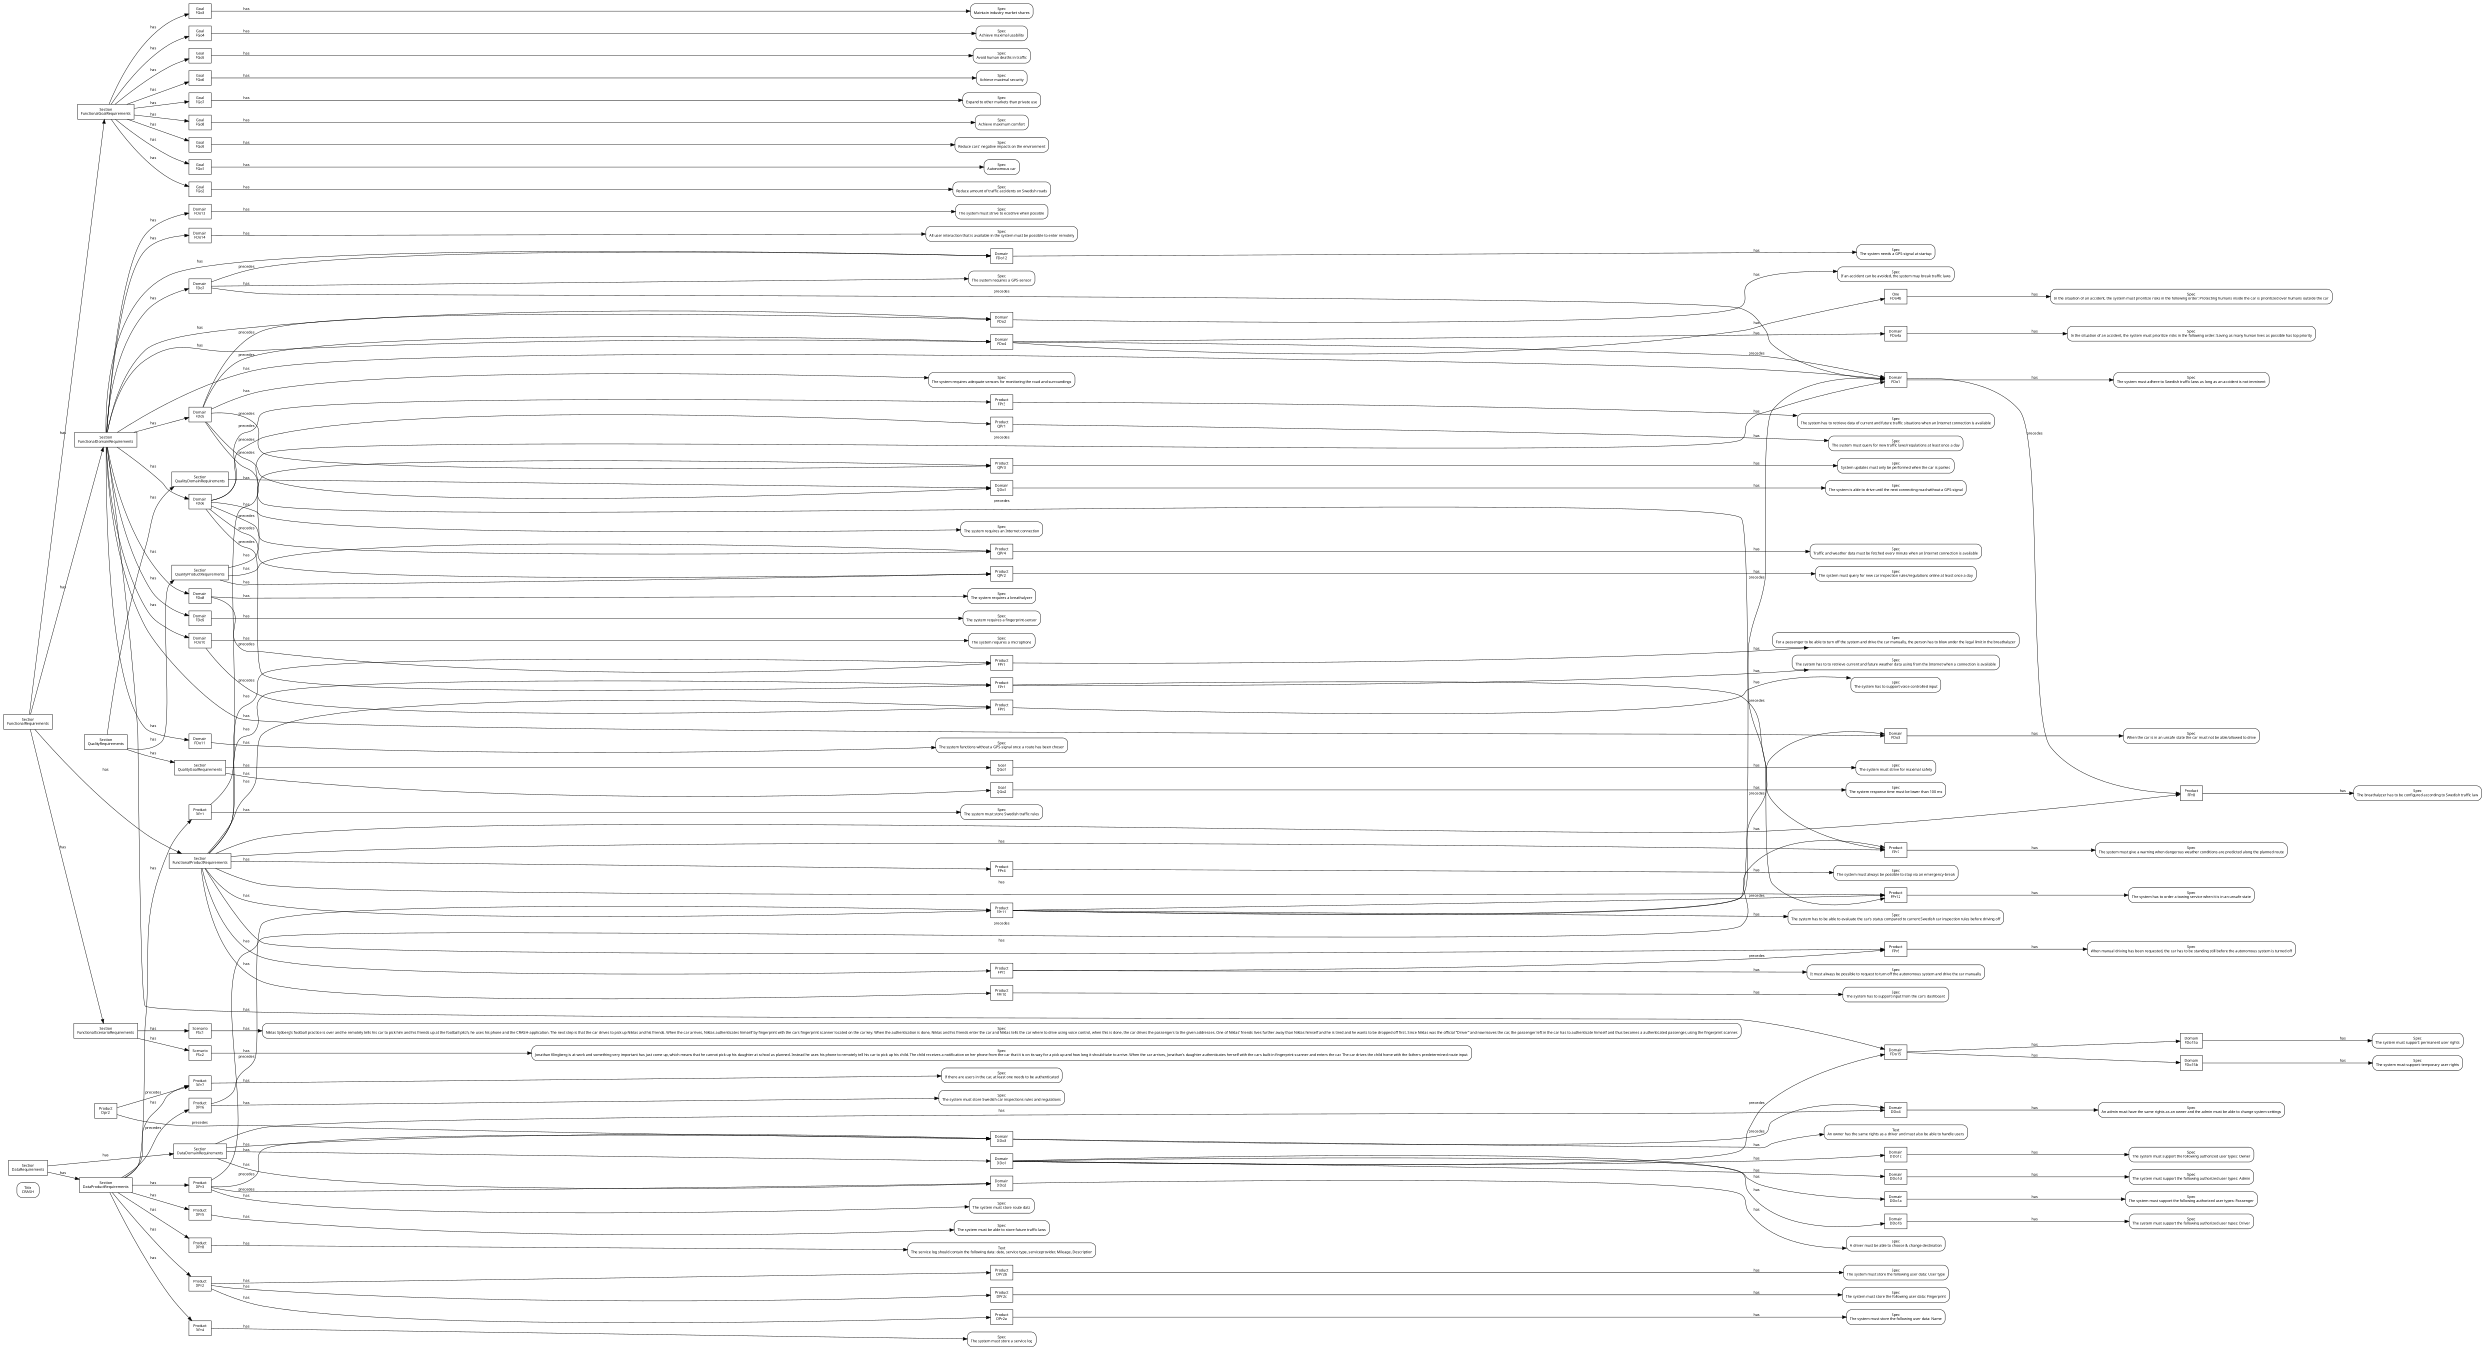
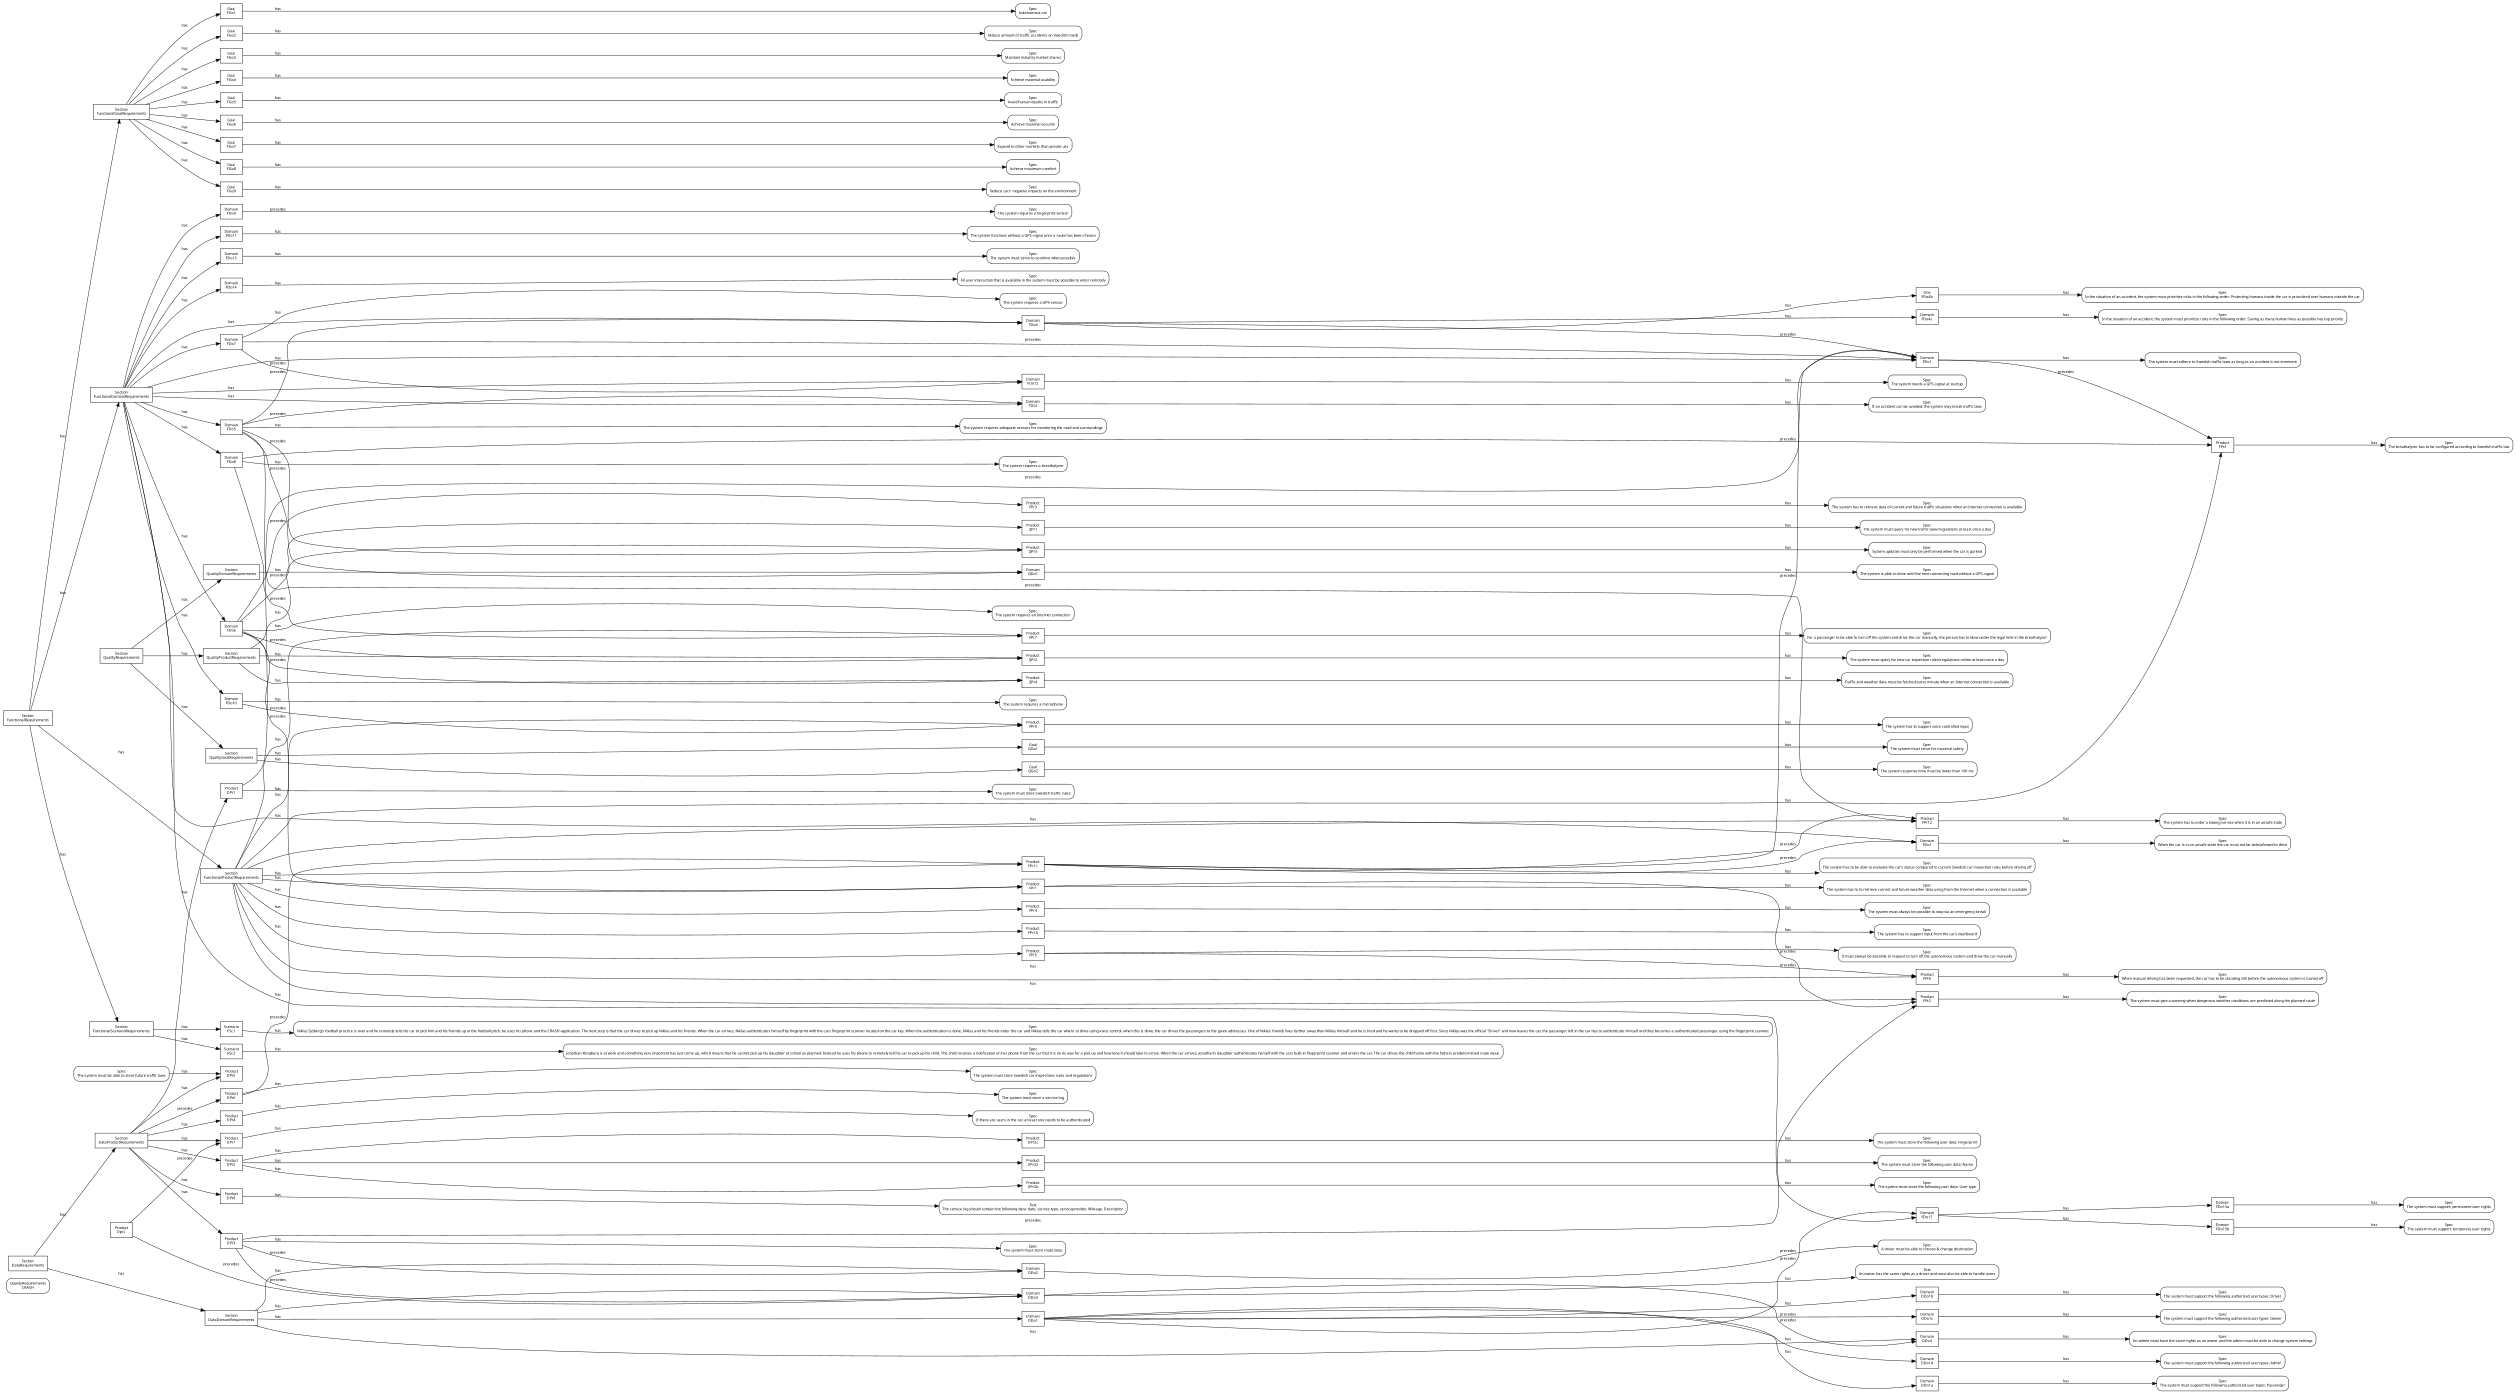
none -> (1225, 440)
(247, 616) -> (278, 210)
(1757, 1159) -> (1788, 1315)
(28, 1190) -> (28, 1286)
(1757, 1210) -> (1788, 1251)
(580, 1234) -> (193, 1074)
